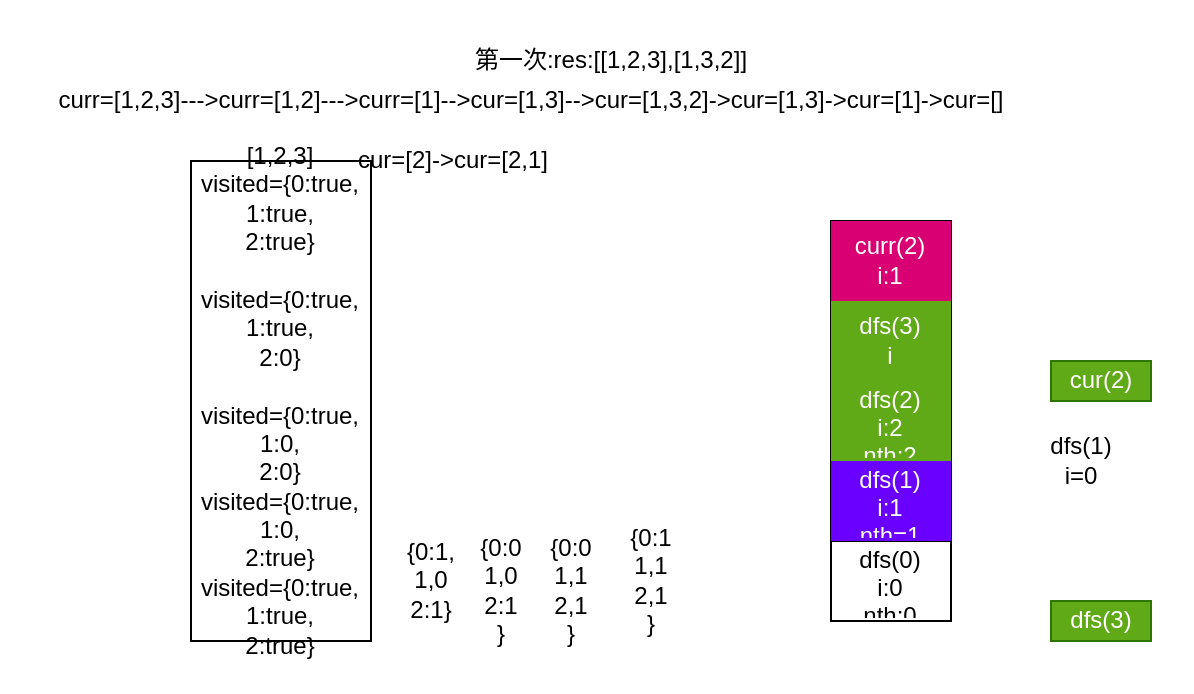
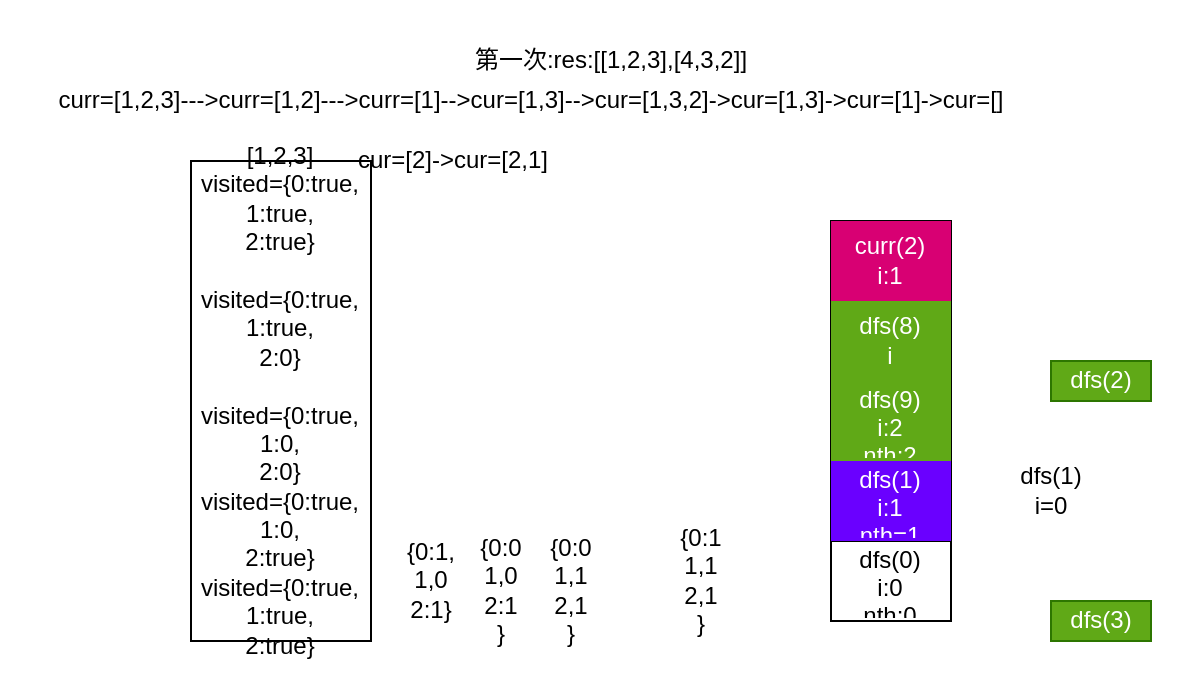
(612, 61) -> (612, 61)
(891, 341) -> (891, 341)
(1102, 381) -> (1102, 381)
(891, 421) -> (891, 421)
(1081, 461) -> (1051, 491)
(651, 581) -> (701, 581)
